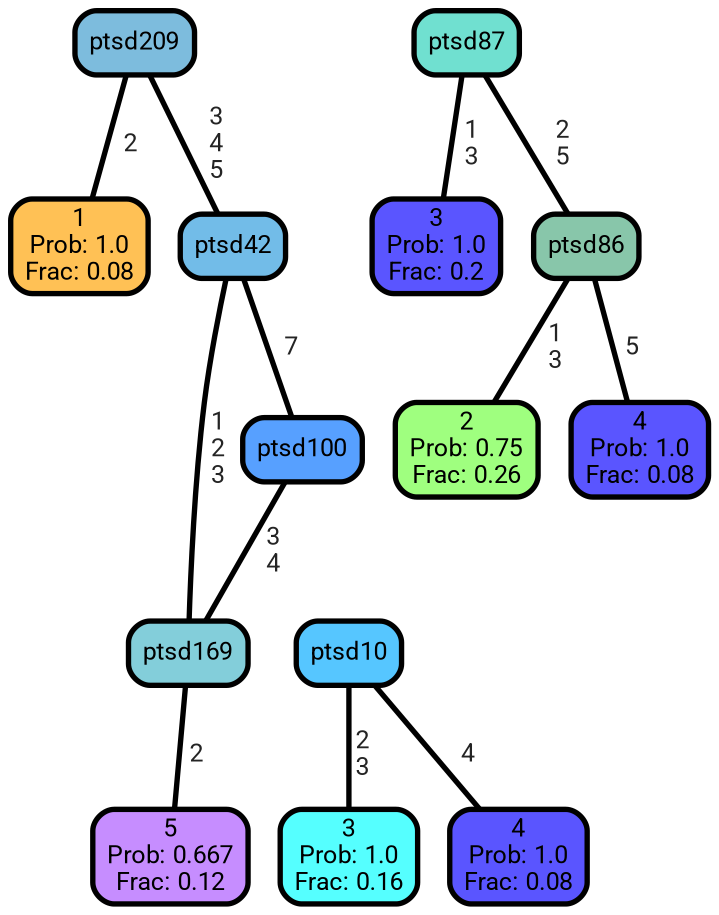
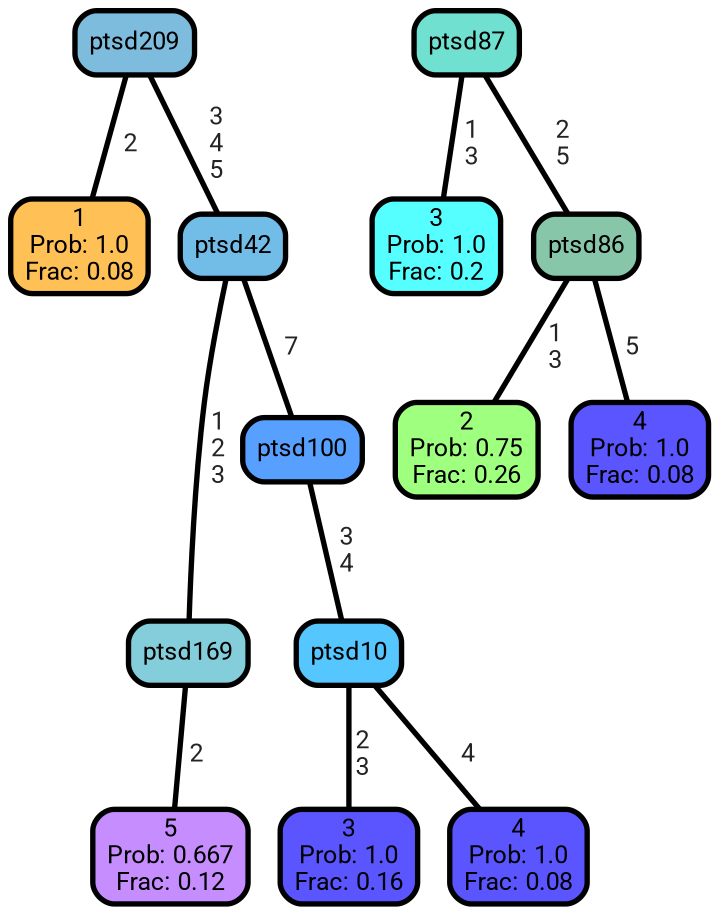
(436, 246) -> (436, 246)
(245, 551) -> (326, 551)
(349, 857) -> (349, 857)
